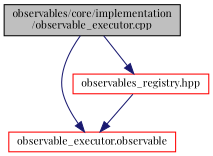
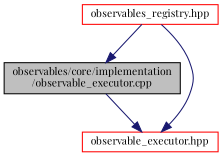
(116, 51) -> (128, 40)
(92, 142) -> (150, 142)
